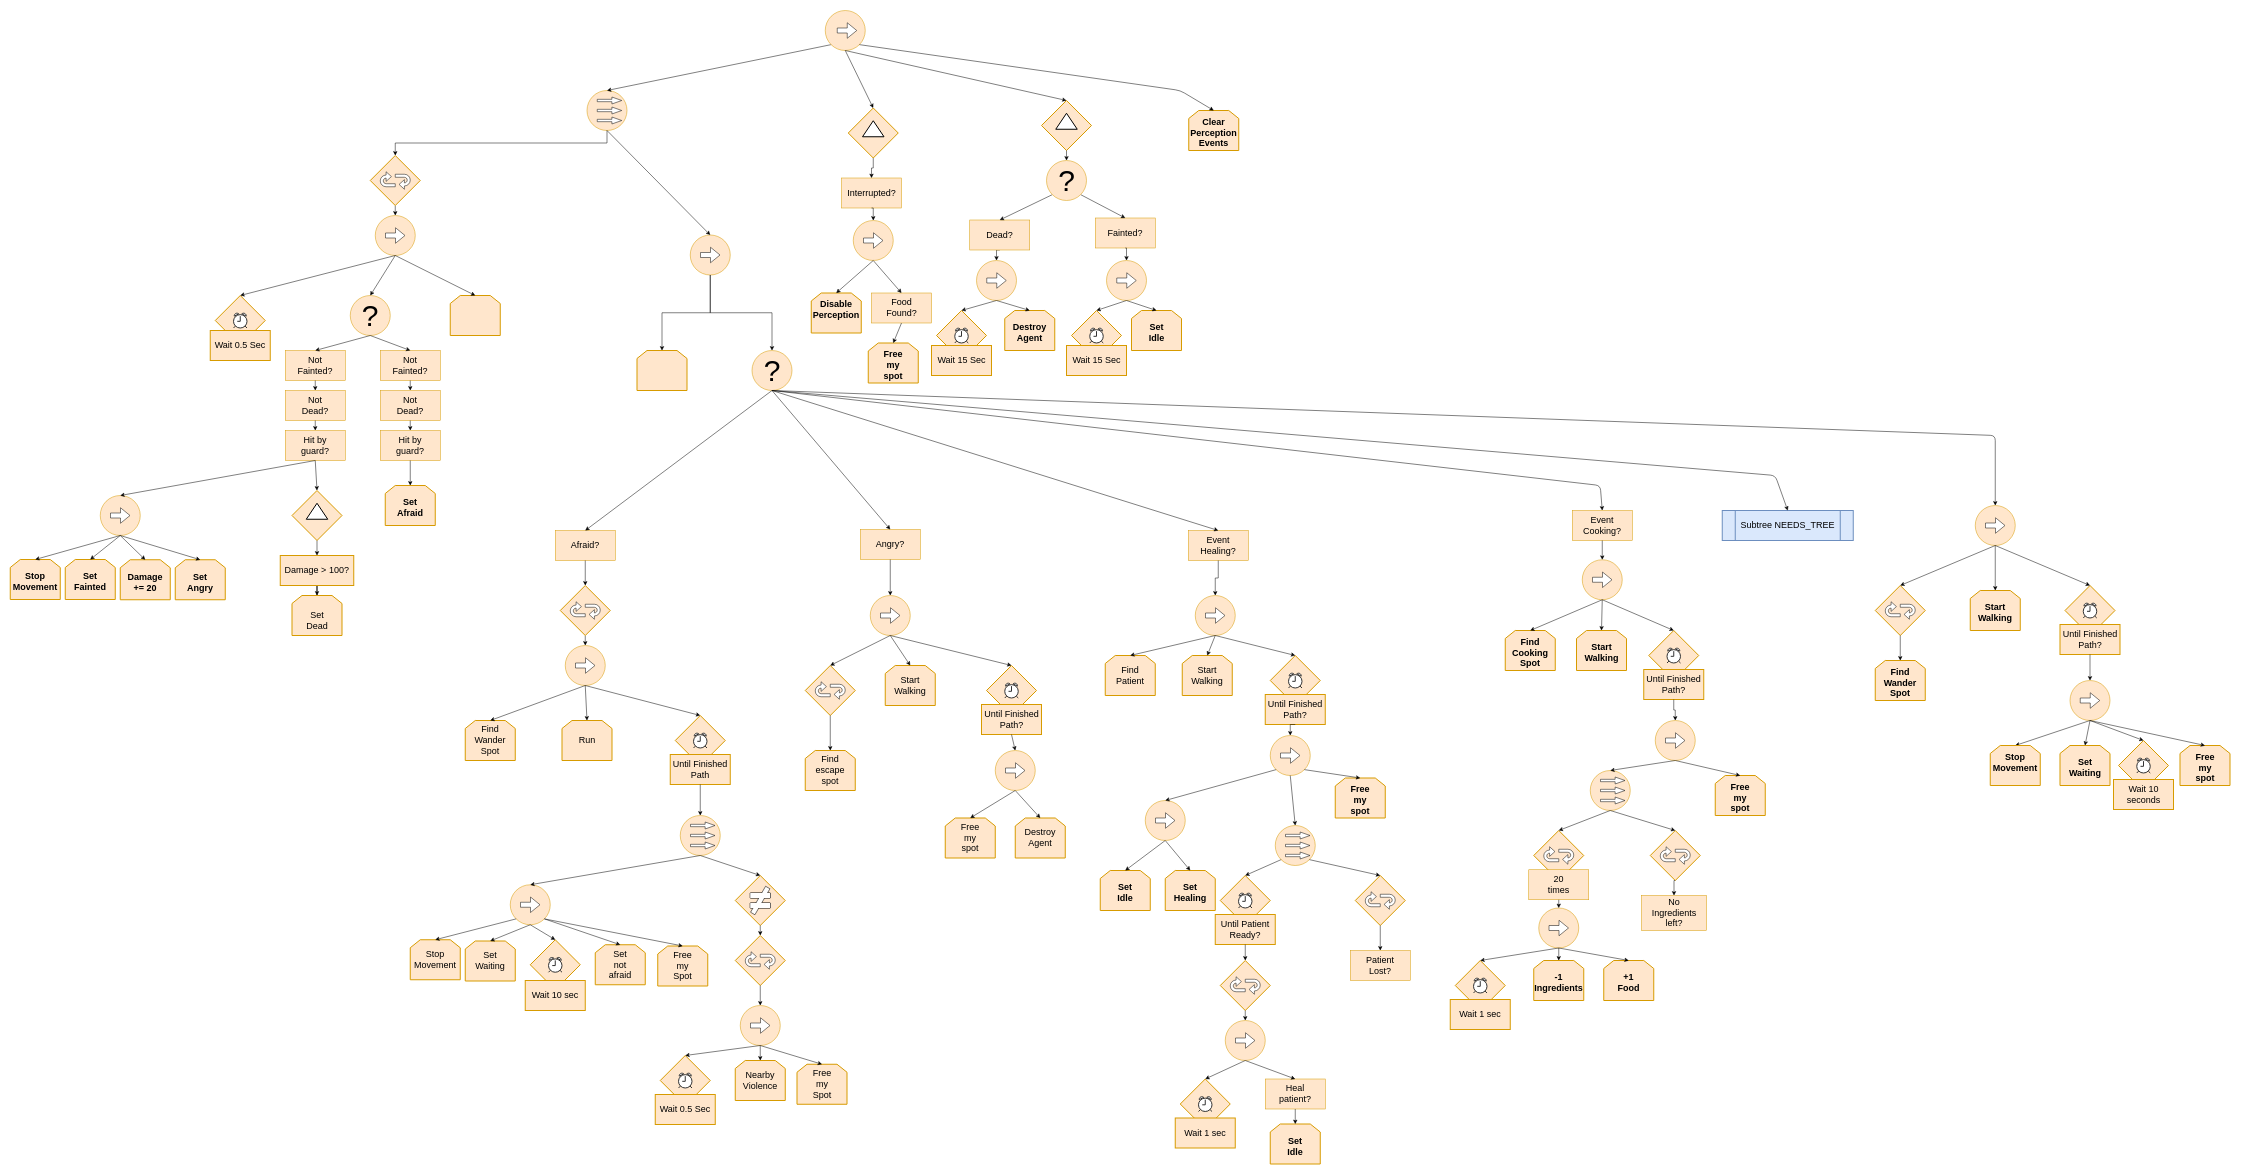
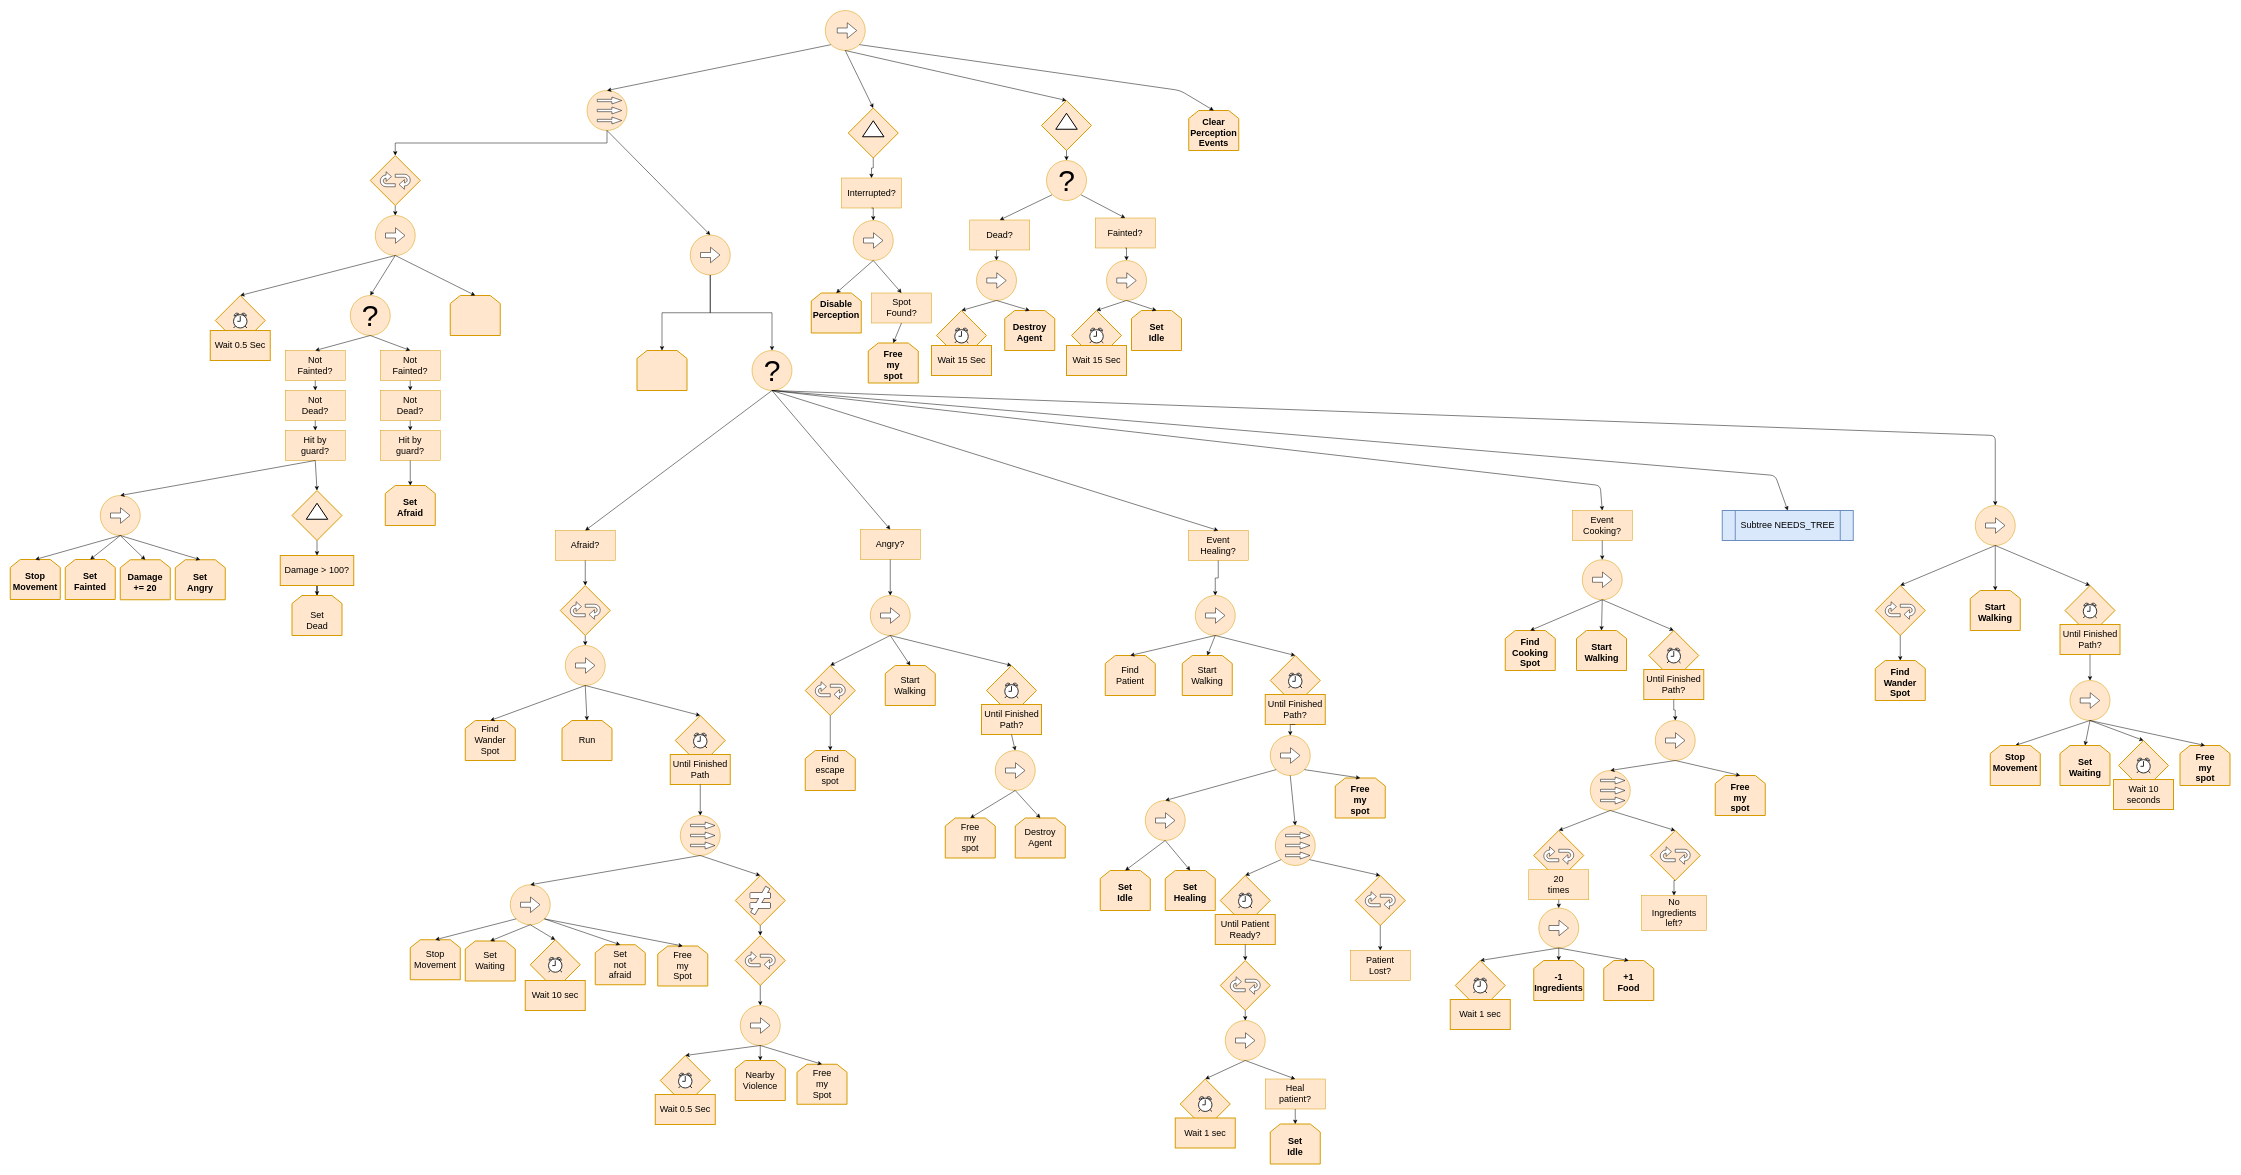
(902, 308) -> (902, 308)
